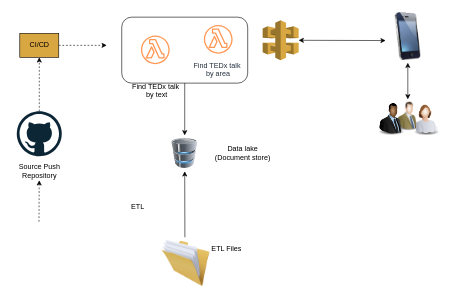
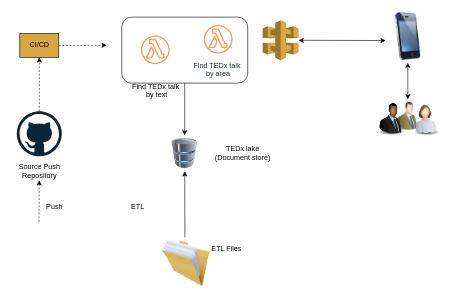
(243, 153) -> (243, 153)
none -> (54, 207)
